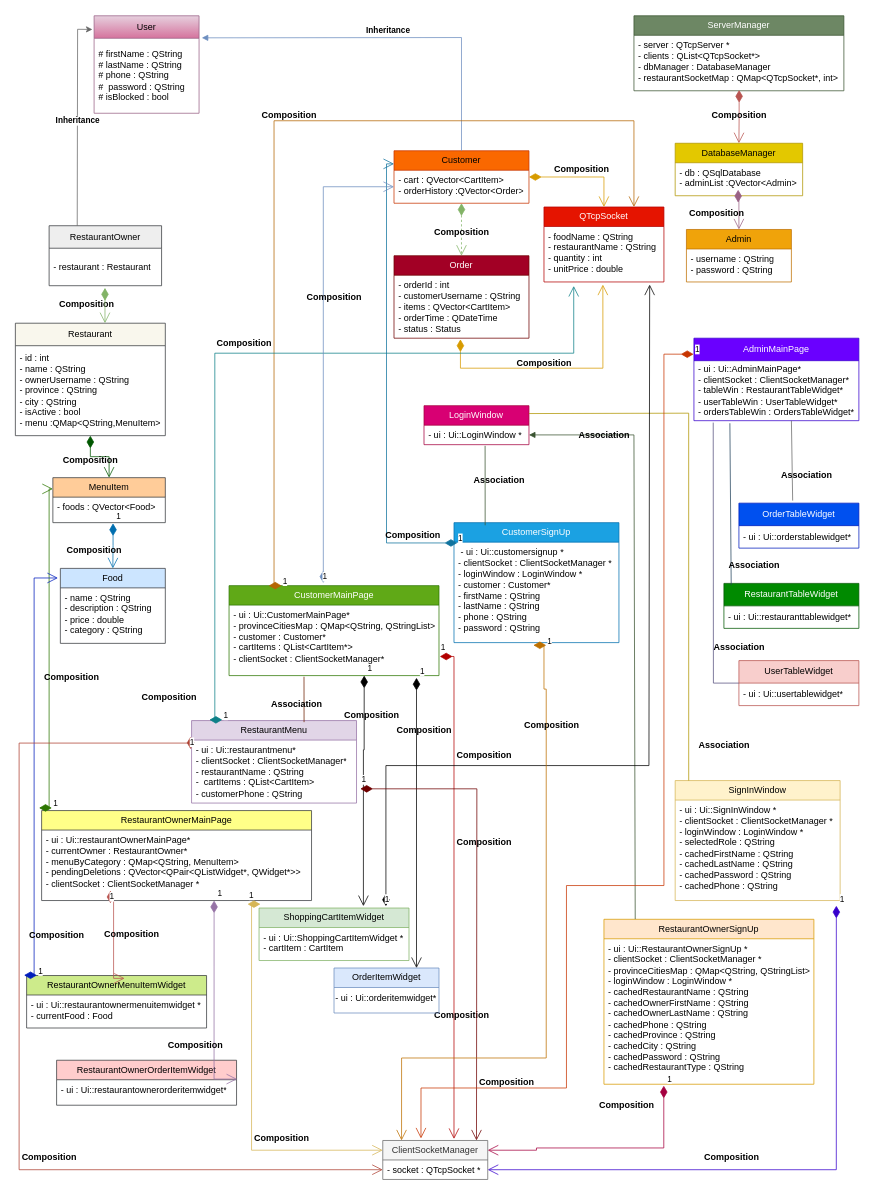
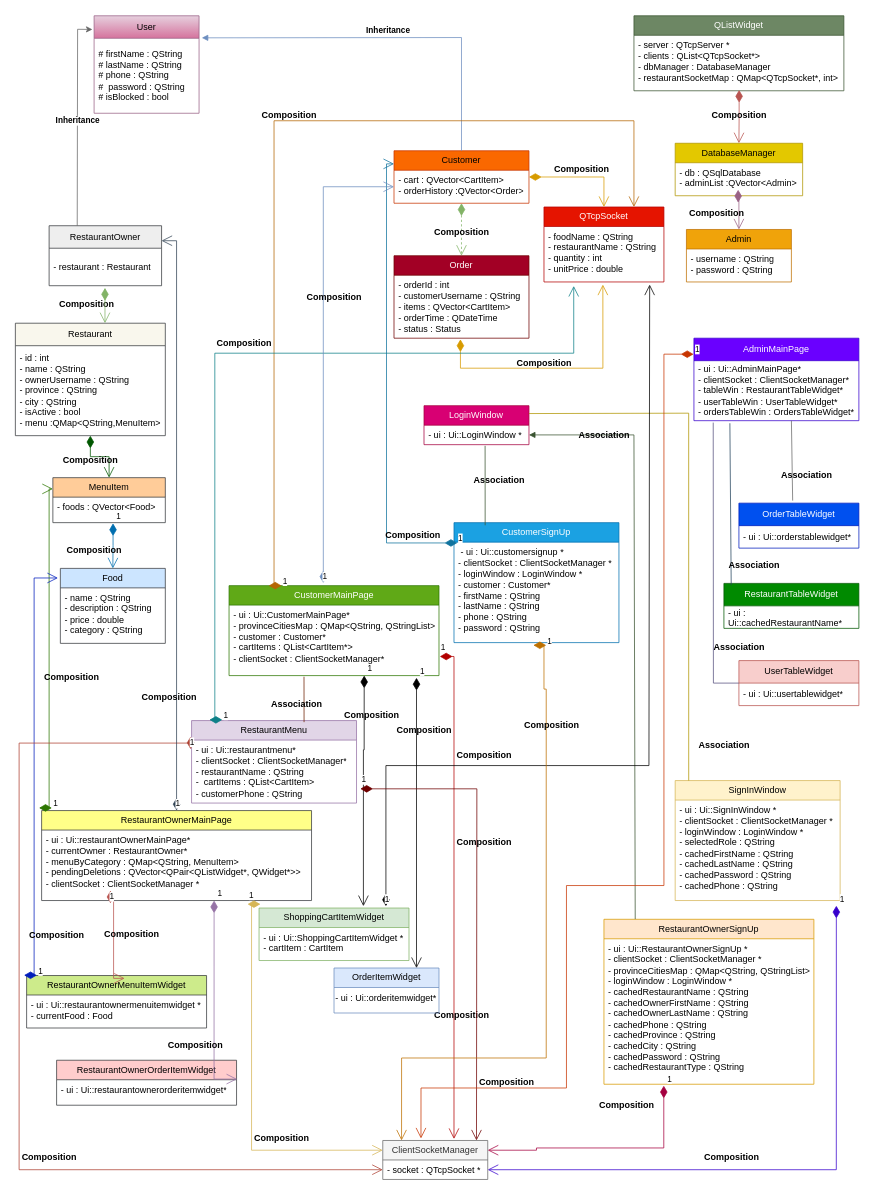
(739, 25) -> (739, 25)
none -> (177, 513)
(792, 617) -> (792, 617)
